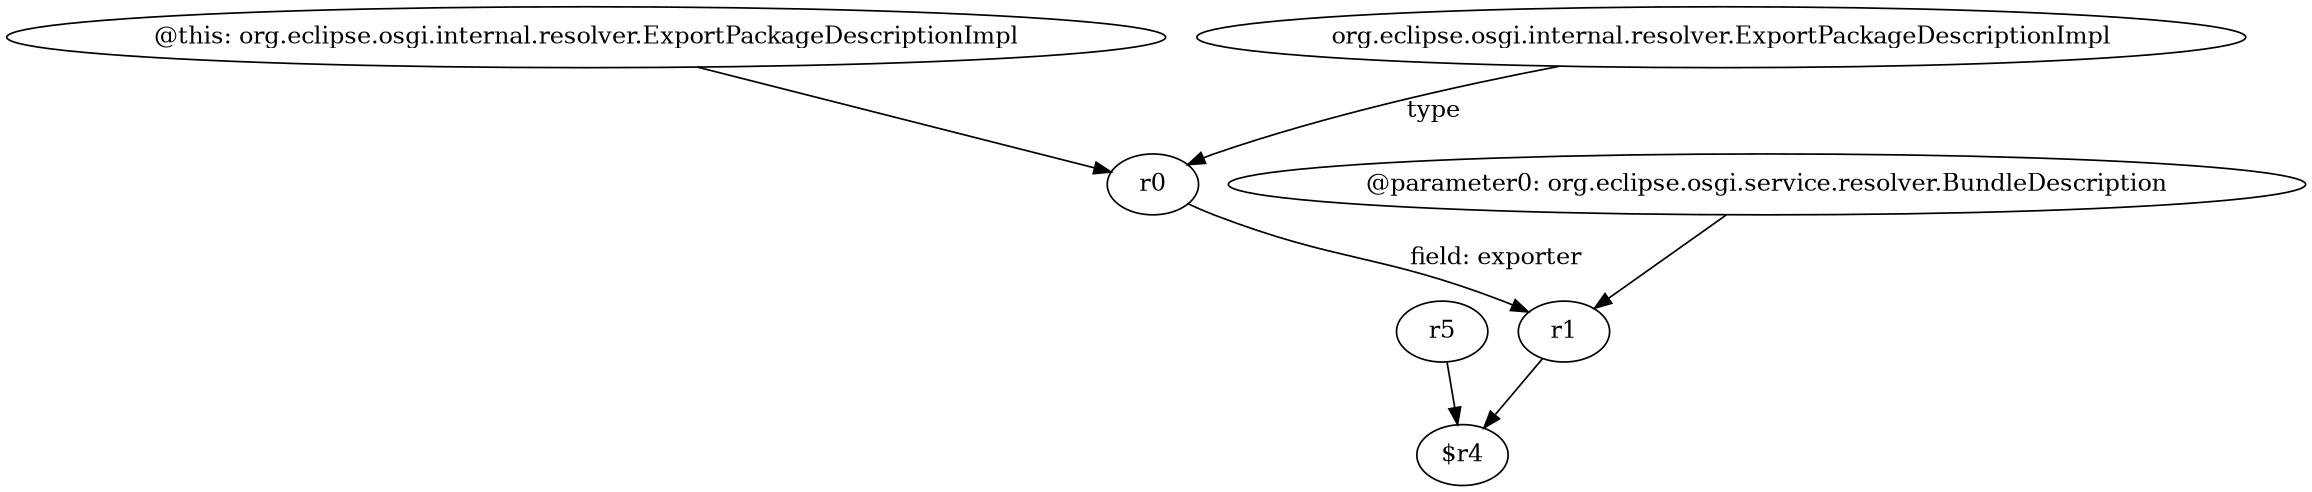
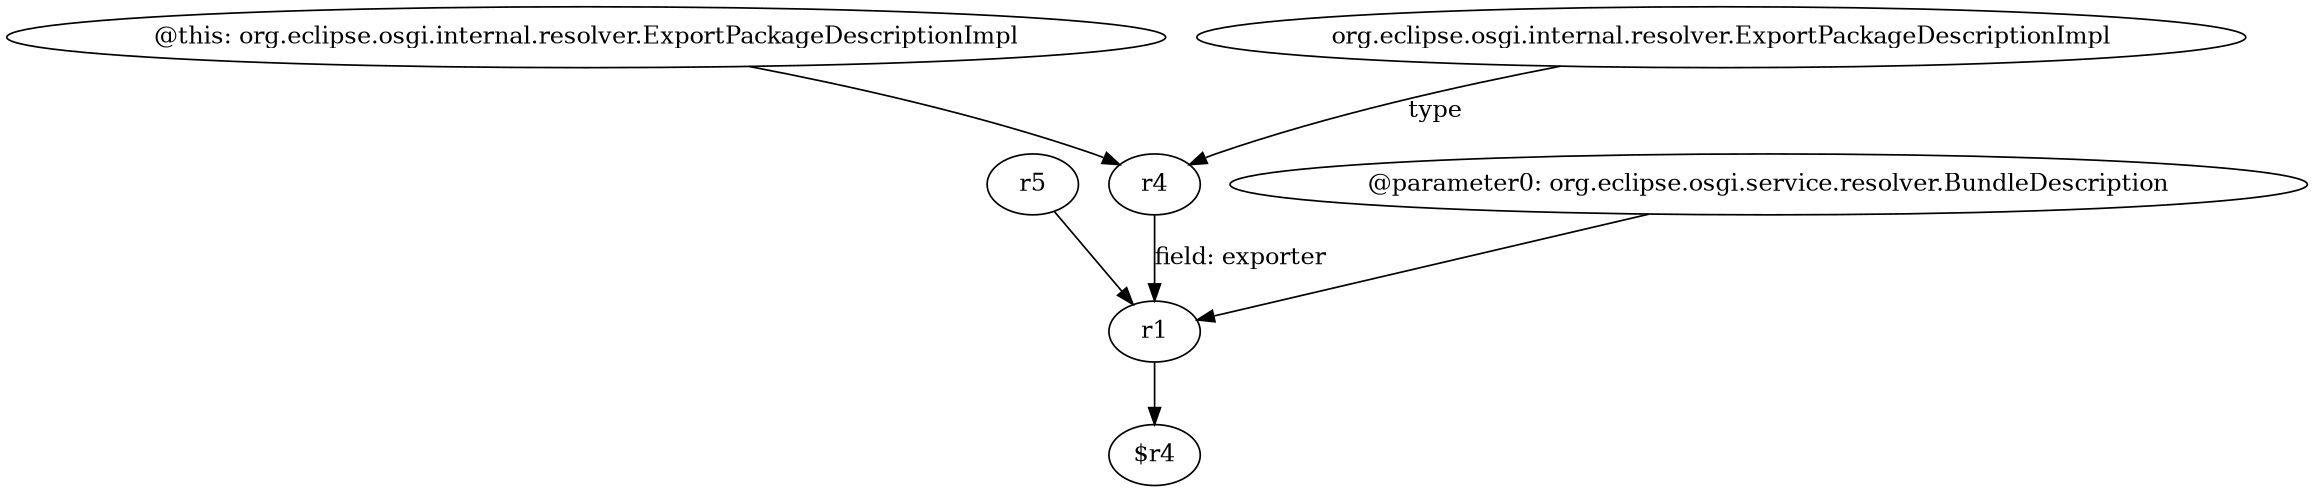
(1153, 184) -> (1155, 184)
(1451, 385) -> (1088, 252)
